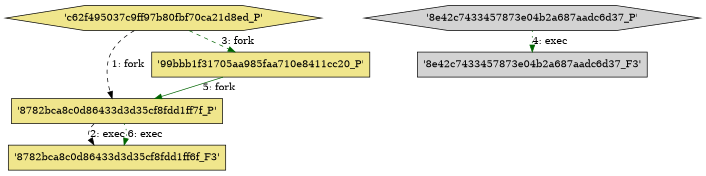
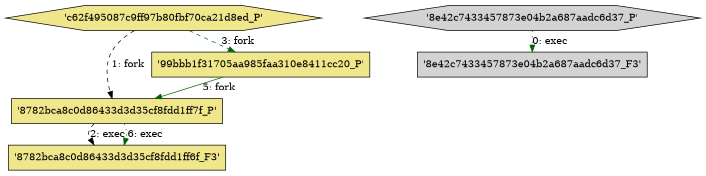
(164, 18) -> (164, 18)
(550, 41) -> (550, 41)
(261, 65) -> (261, 65)
